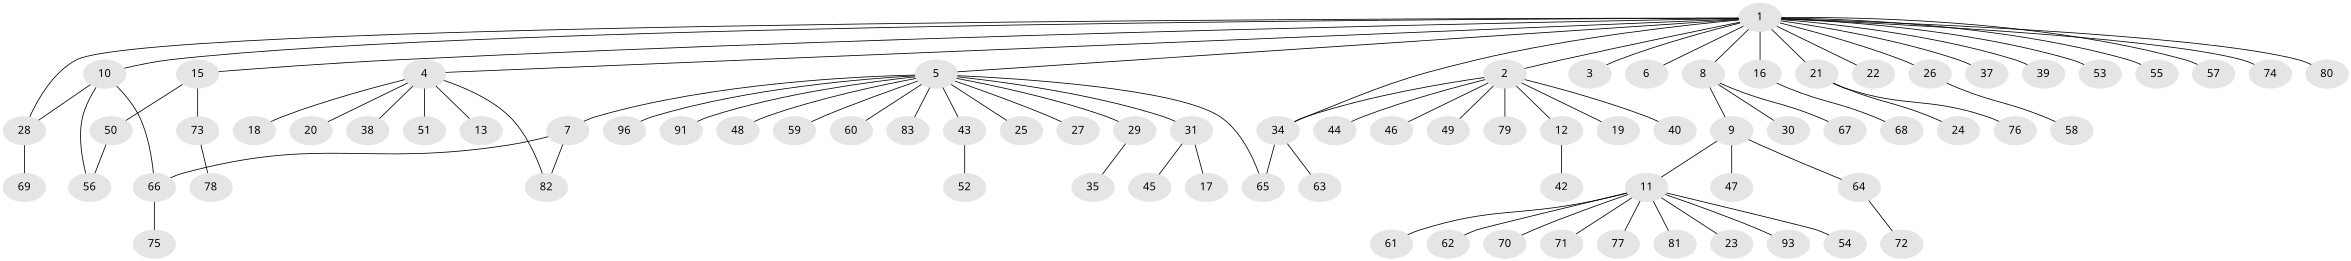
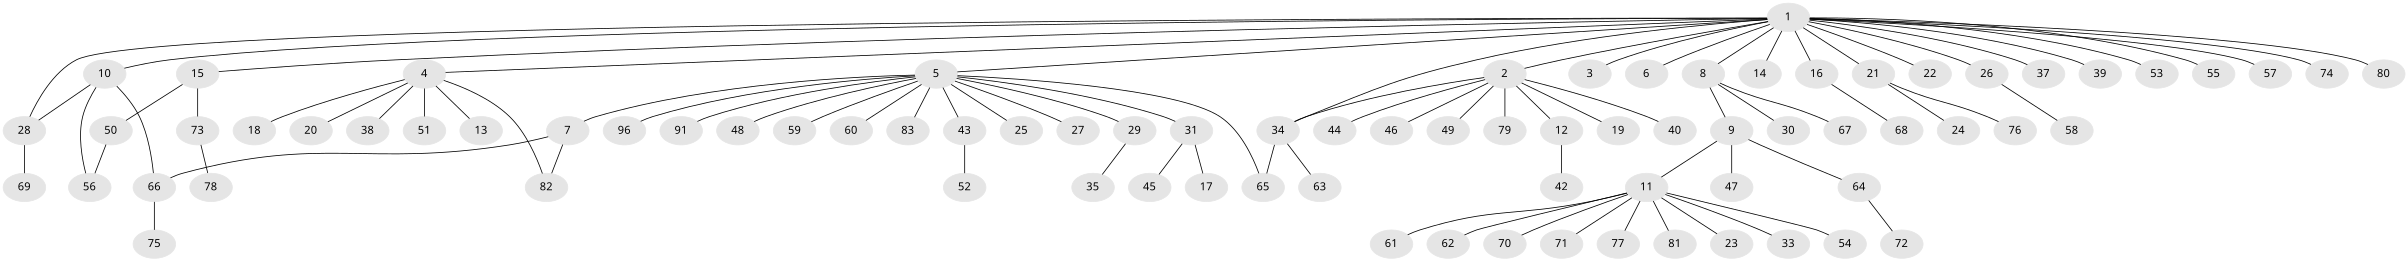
none -> (1760, 74)
(1788, 244) -> (1788, 244)
